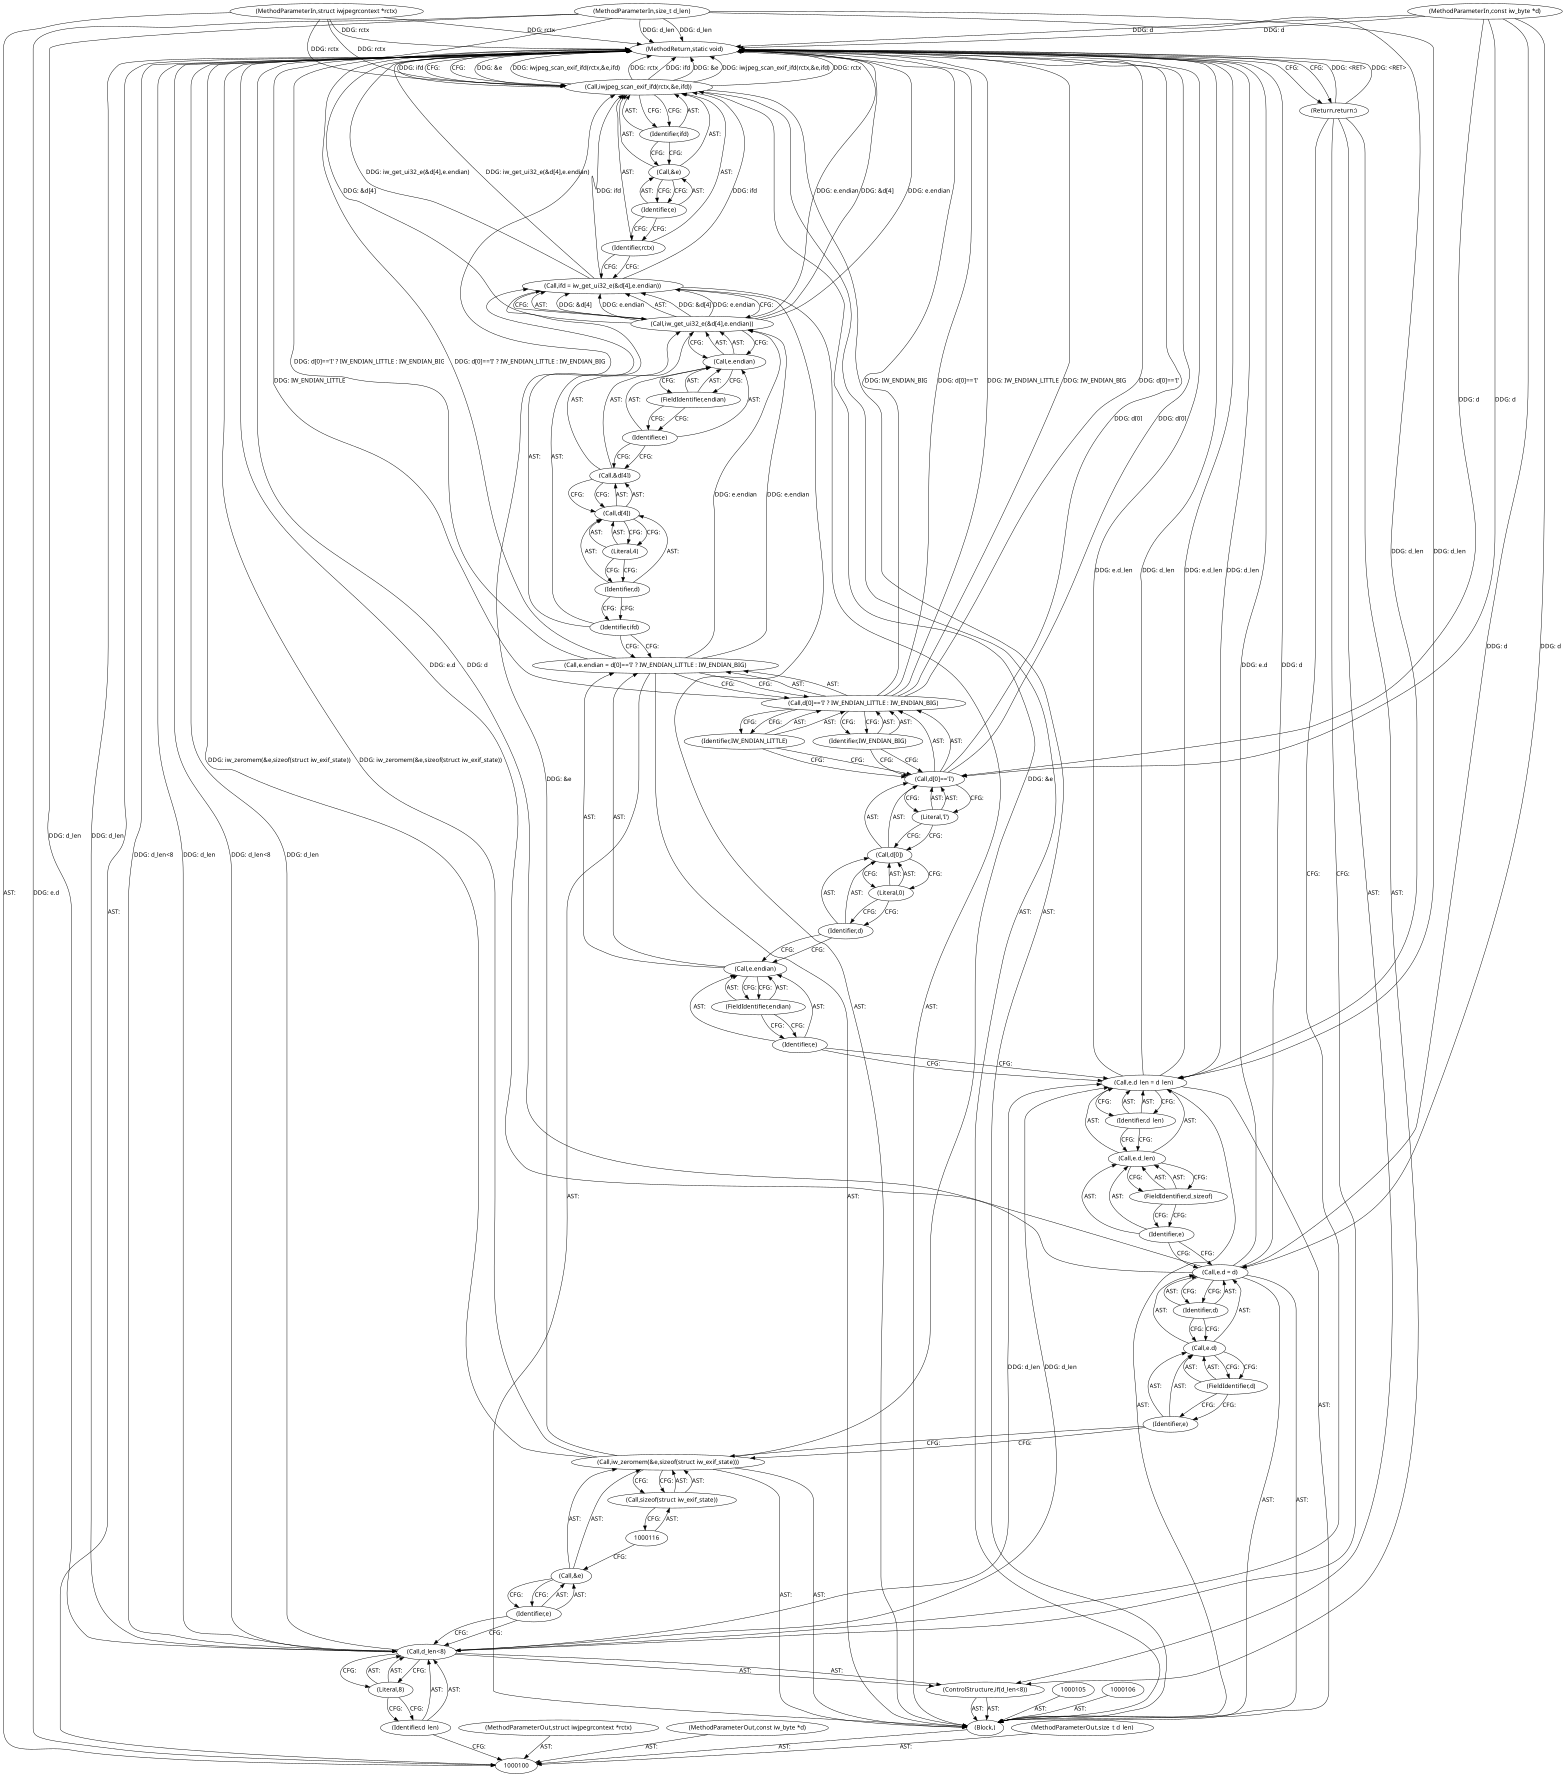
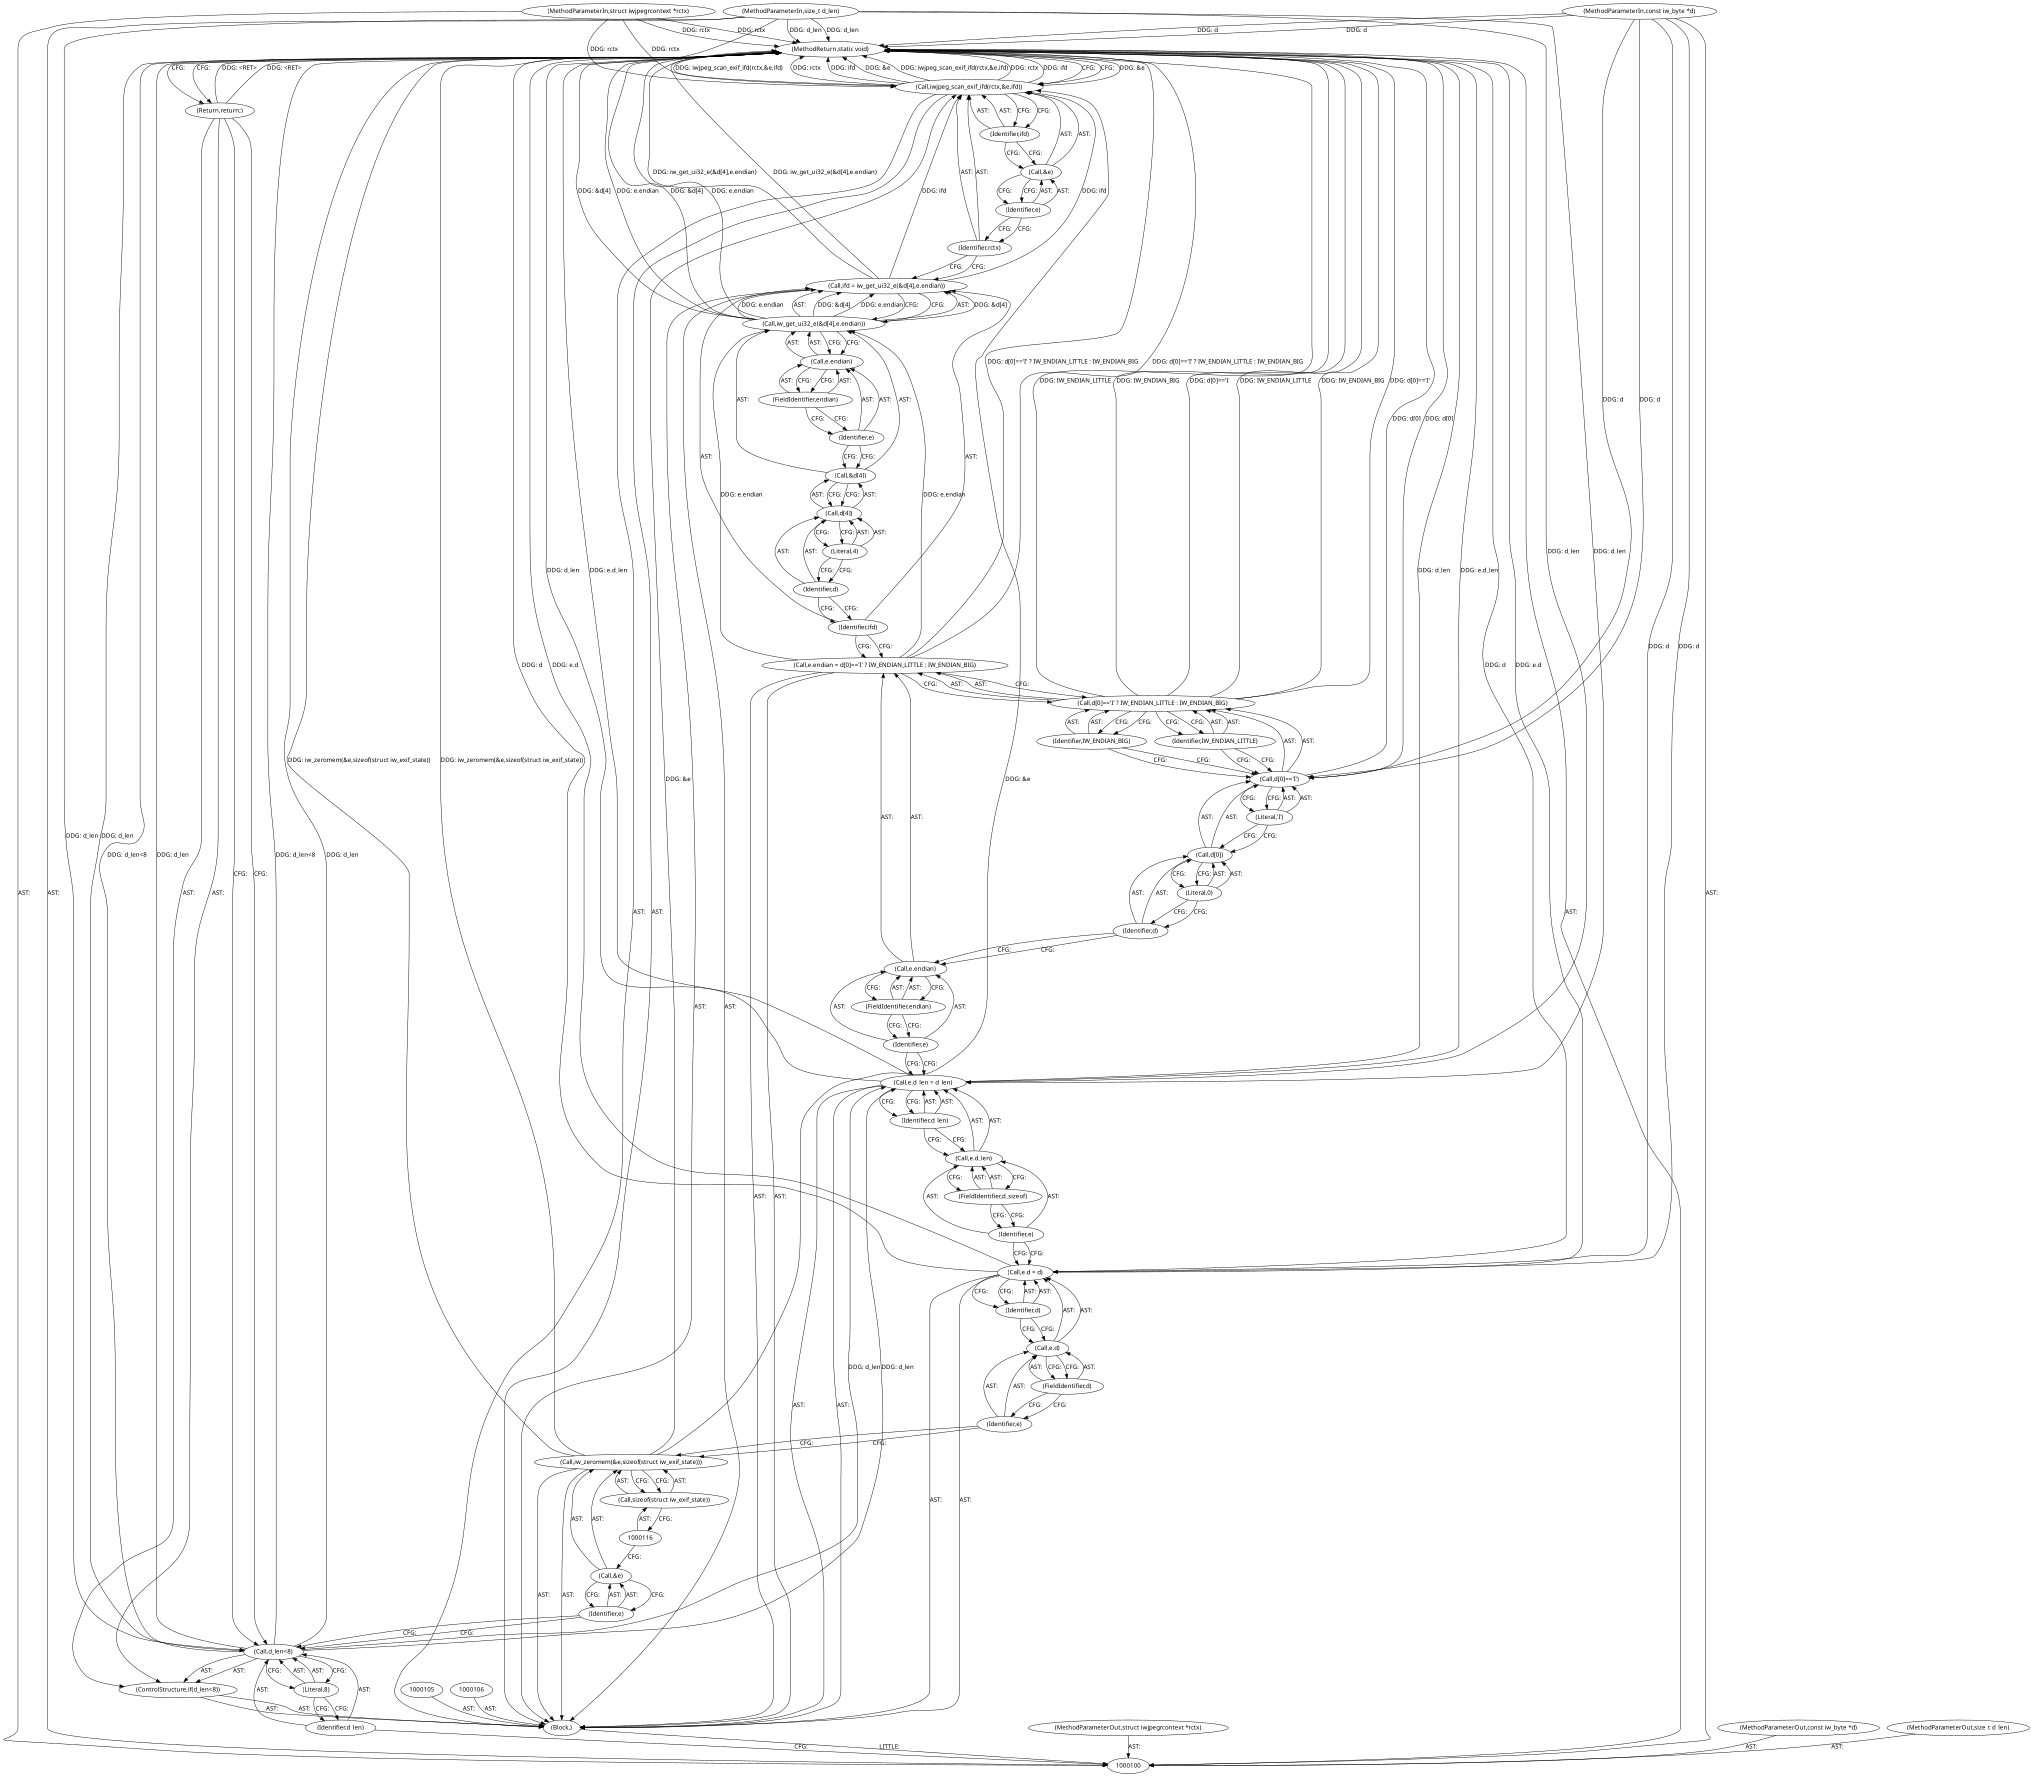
(46, 893) -> (55, 893)
none -> (1706, 1150)
(785, 1747) -> (890, 1747)
